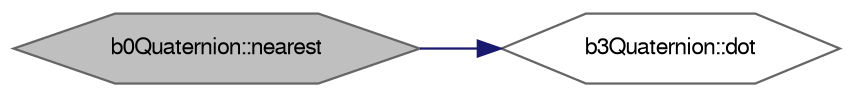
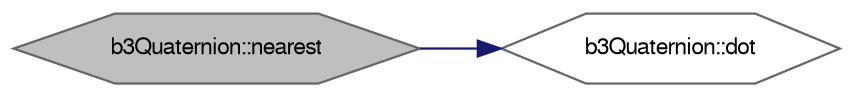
(217, 49) -> (217, 49)
